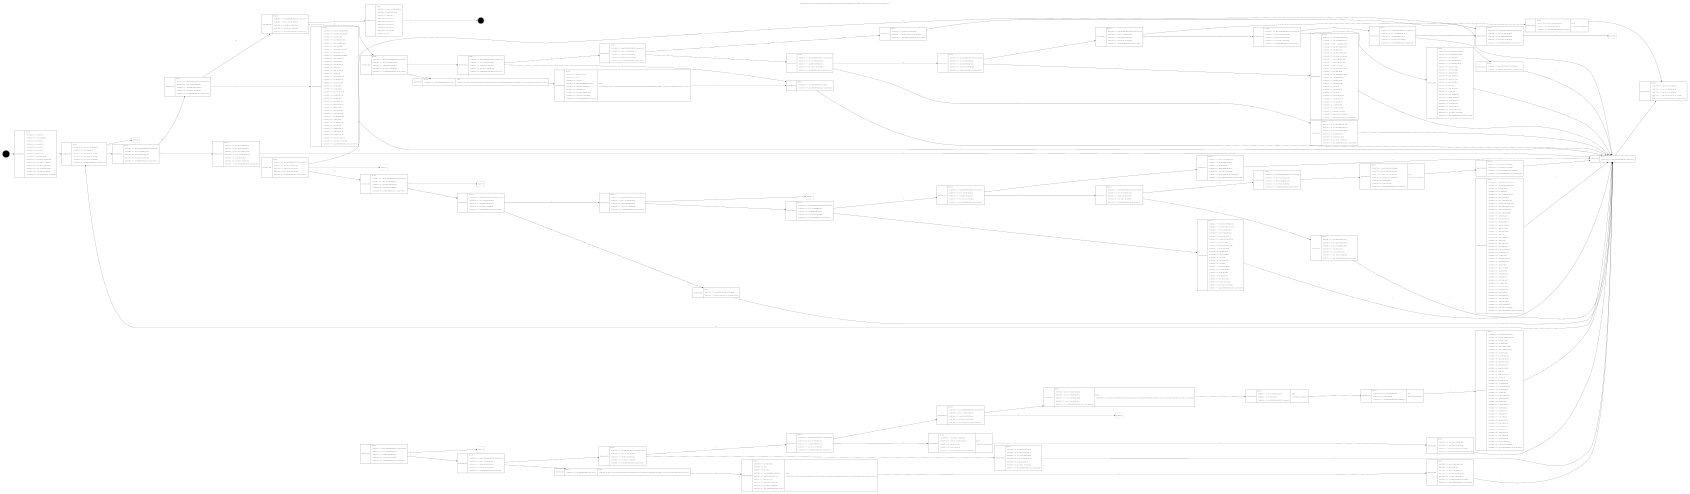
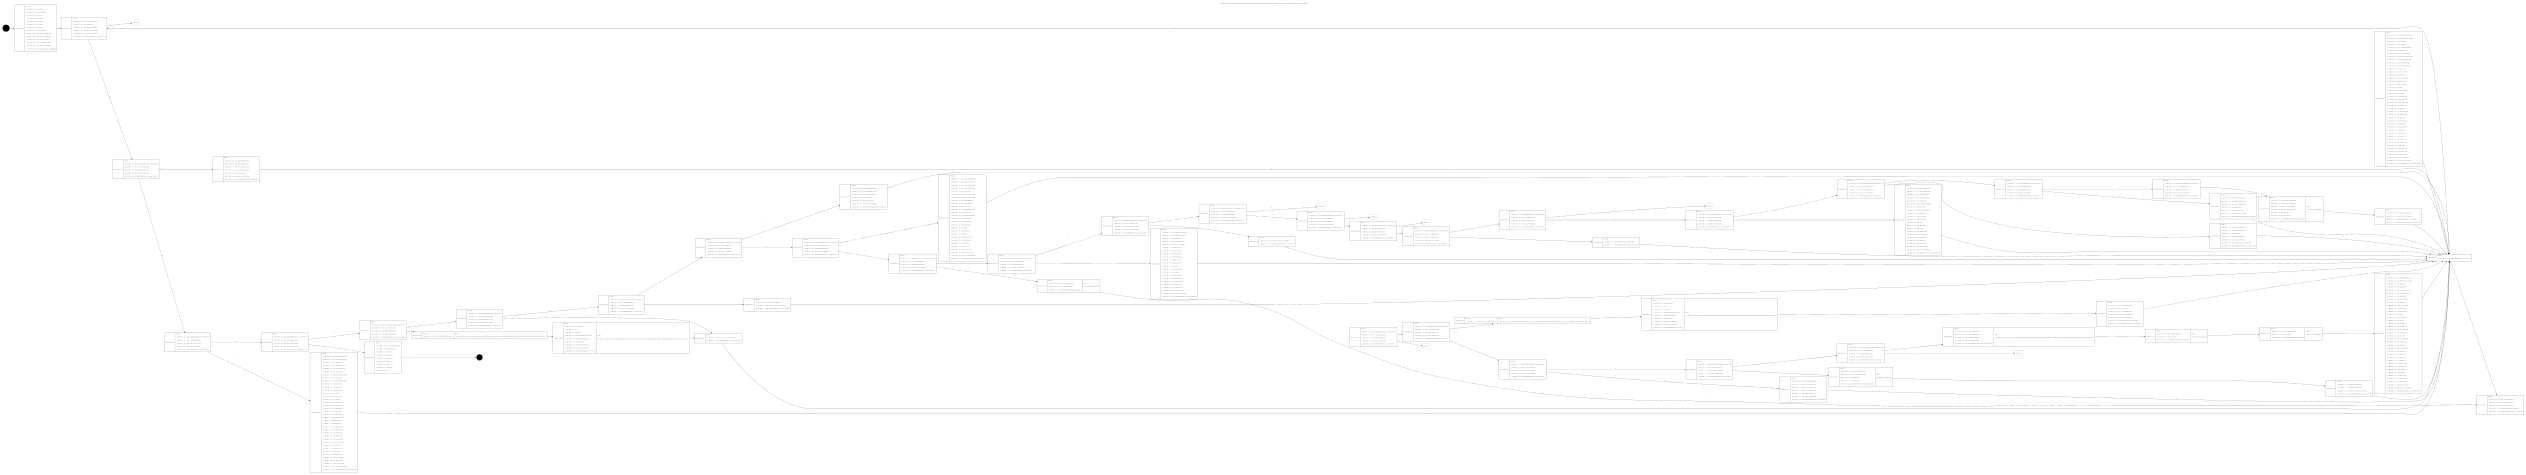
(843, 25) -> (1271, 217)
